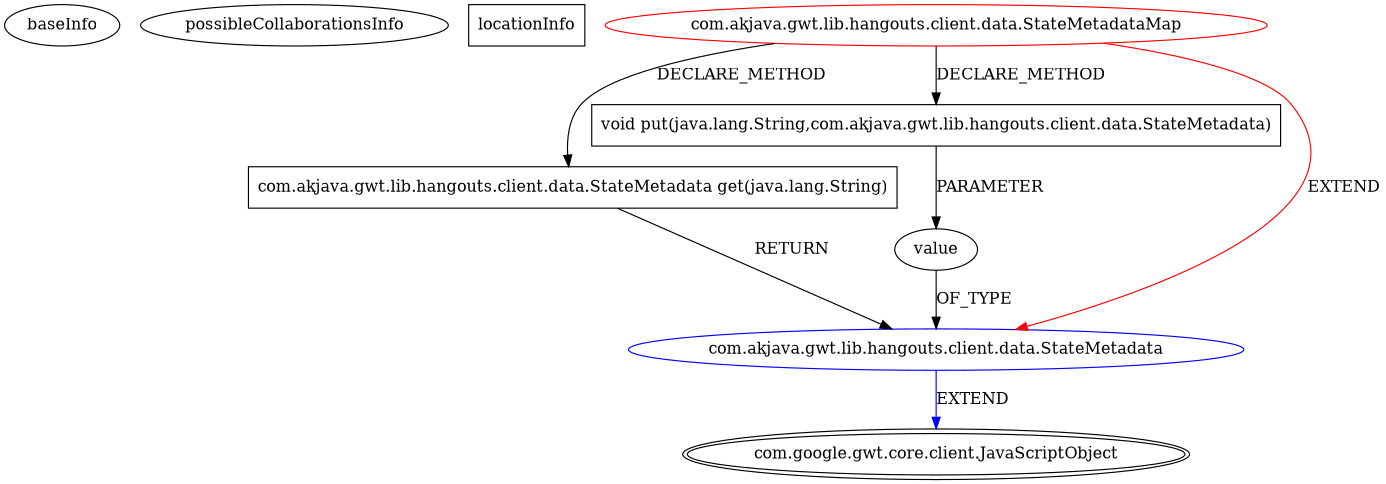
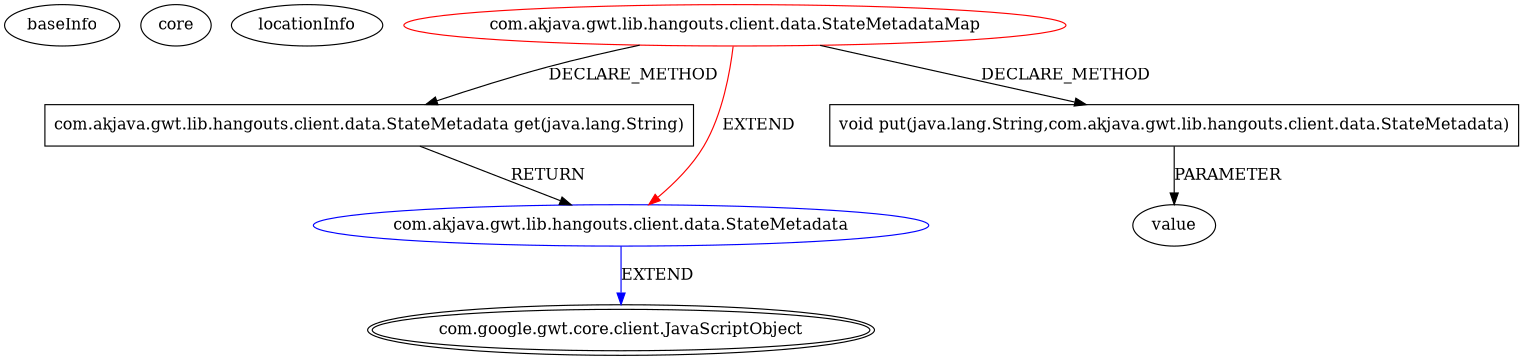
(294, 25) -> (176, 25)
(527, 25) -> (307, 25)
(936, 294) -> none
